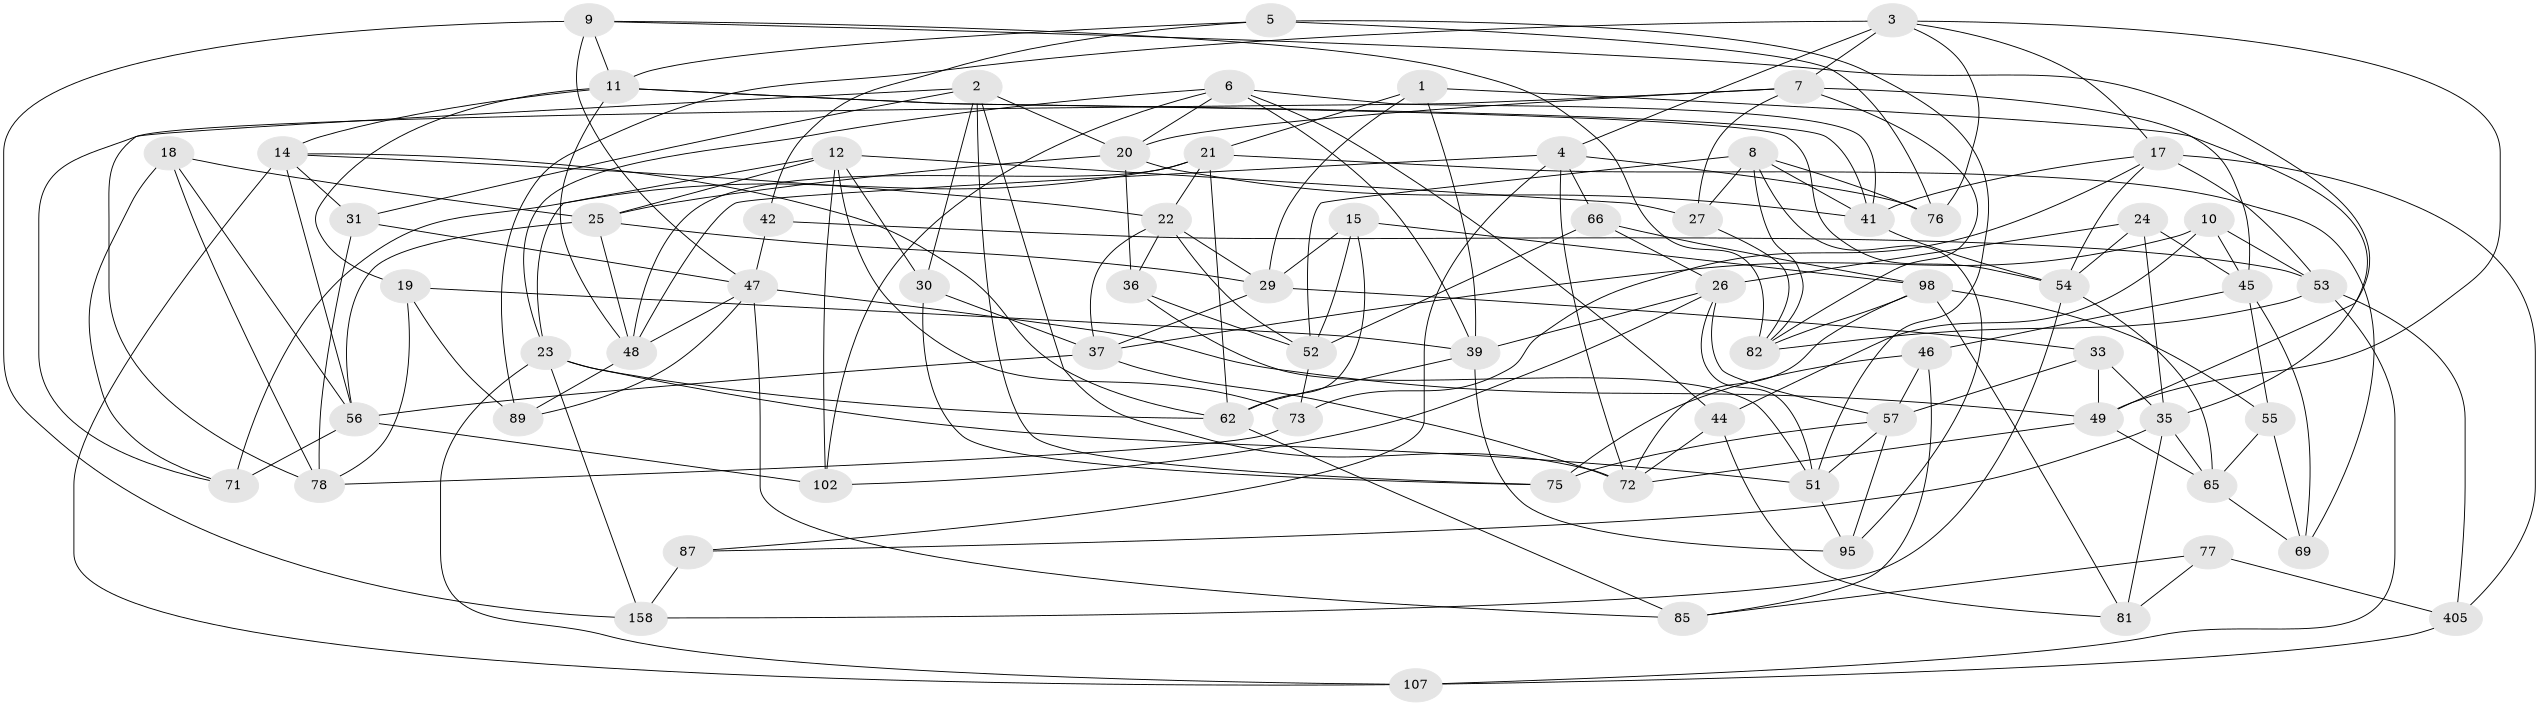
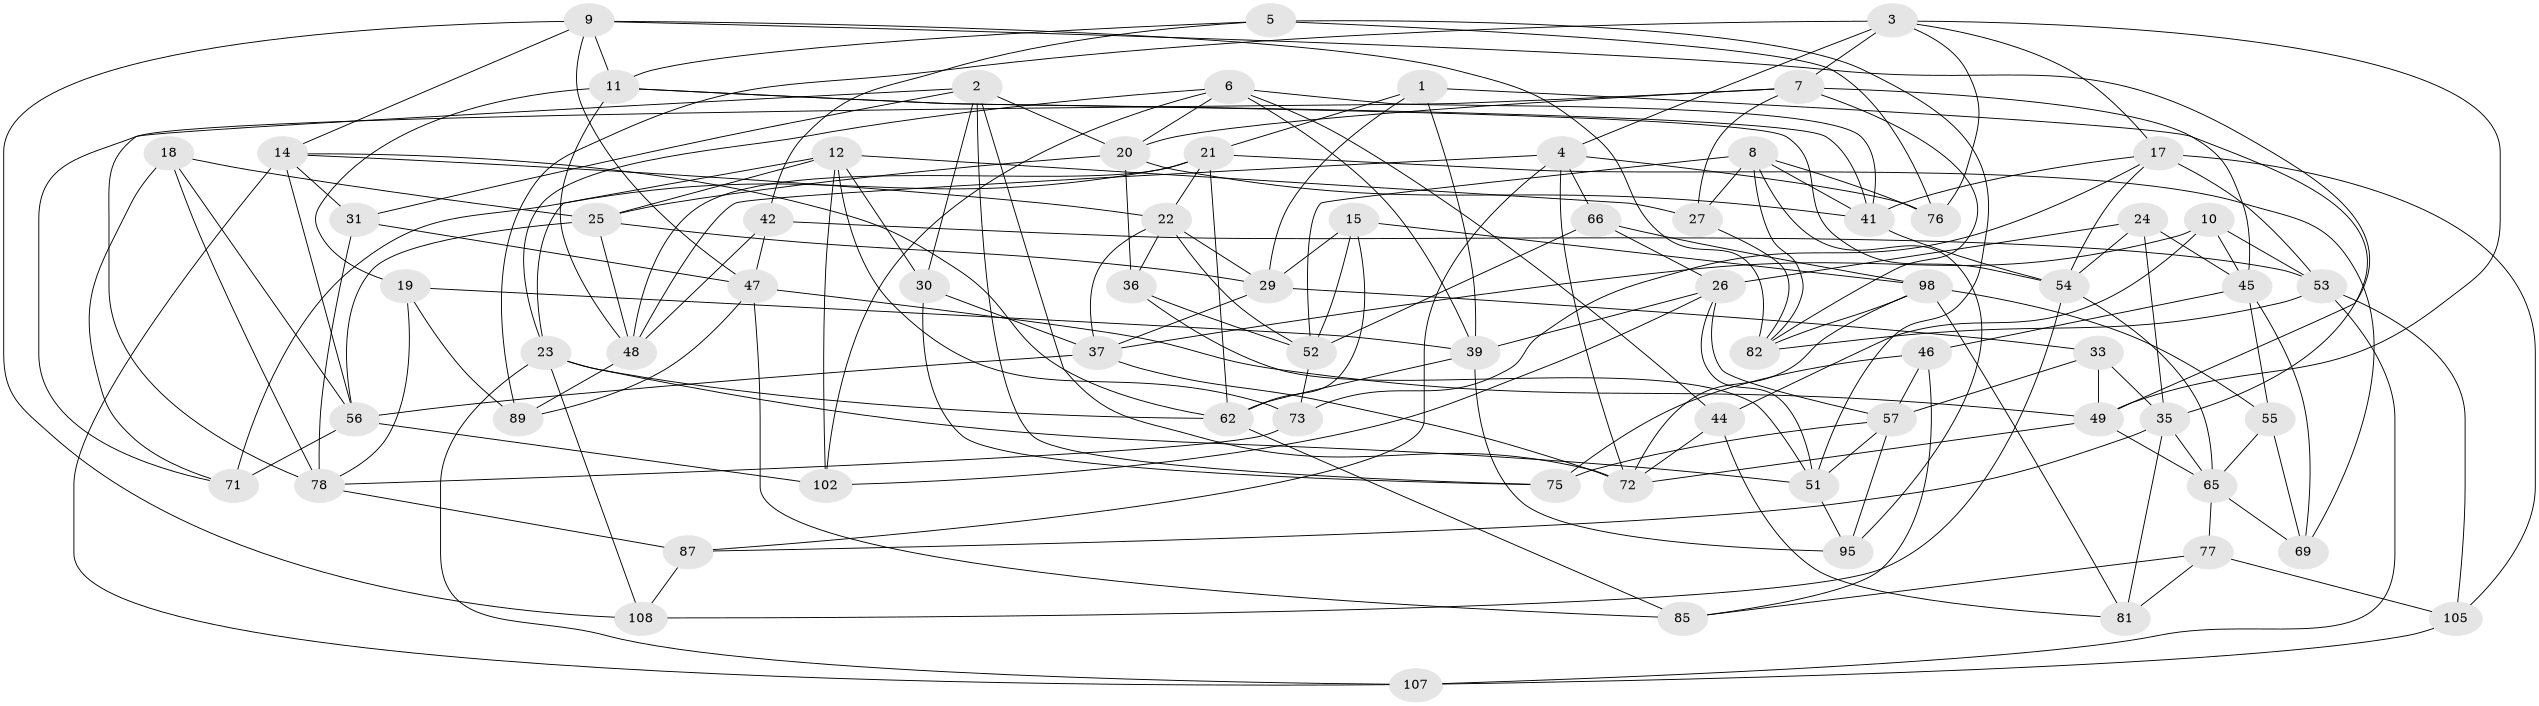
(445, 109) -> (436, 87)
(692, 320) -> (700, 286)
none -> (504, 519)
none -> (2210, 519)
(641, 619) -> (641, 619)
(2456, 619) -> (2456, 619)
